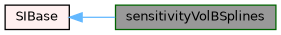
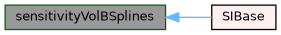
(99, 17) -> (195, 17)
